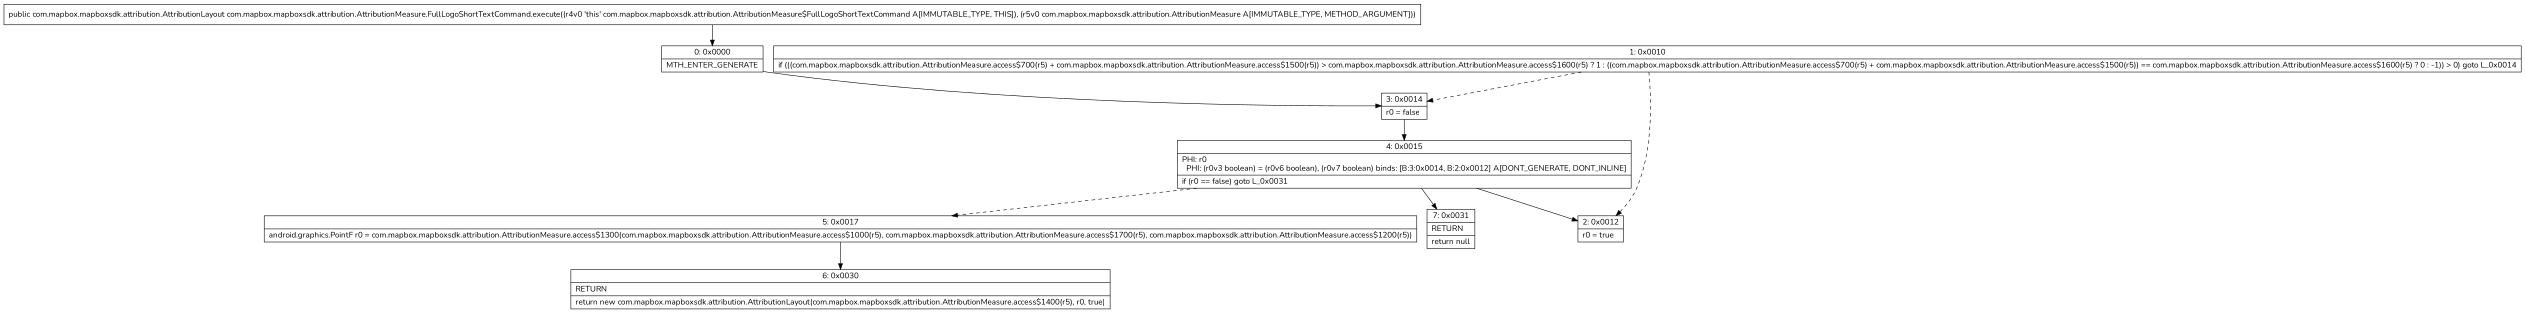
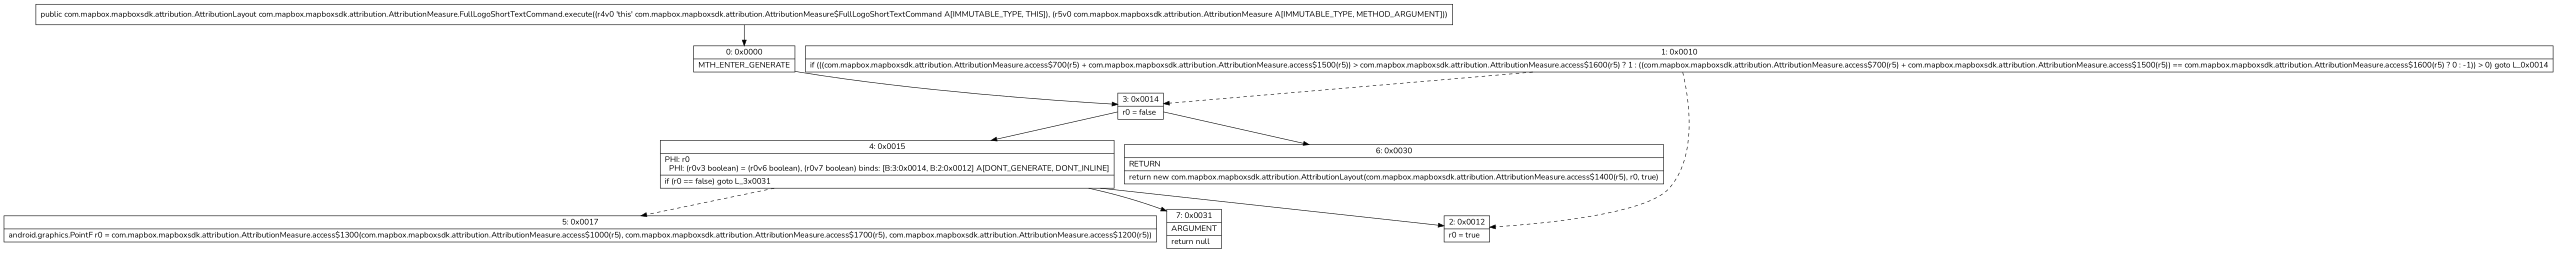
(1235, 181) -> (718, 181)
(1448, 229) -> (1194, 229)
(840, 253) -> (1234, 128)
